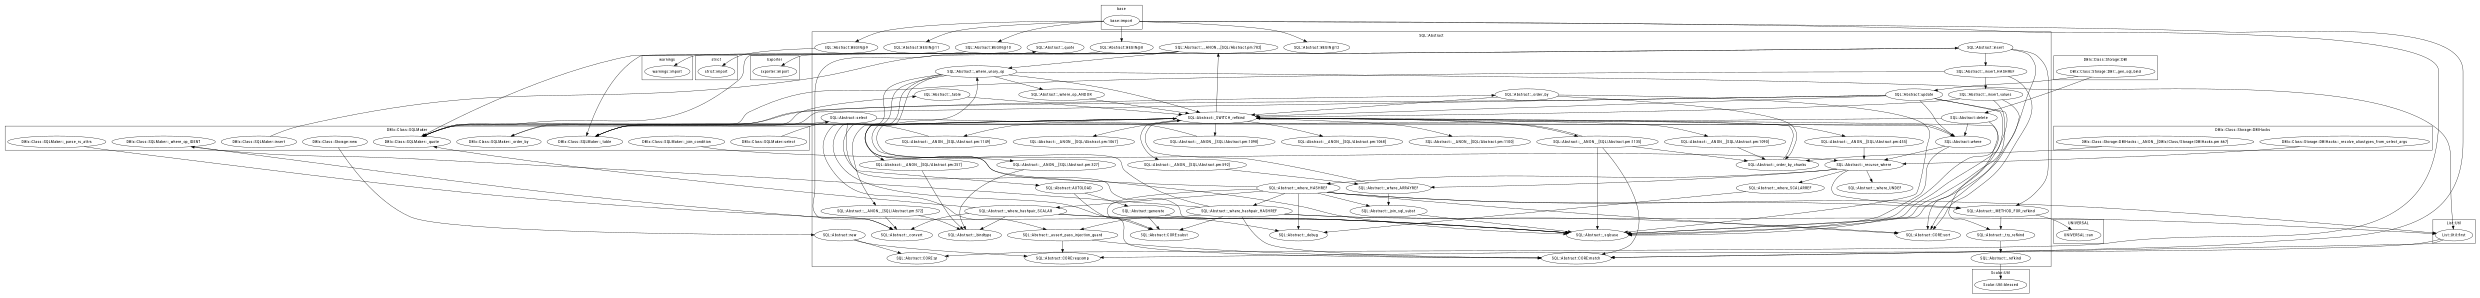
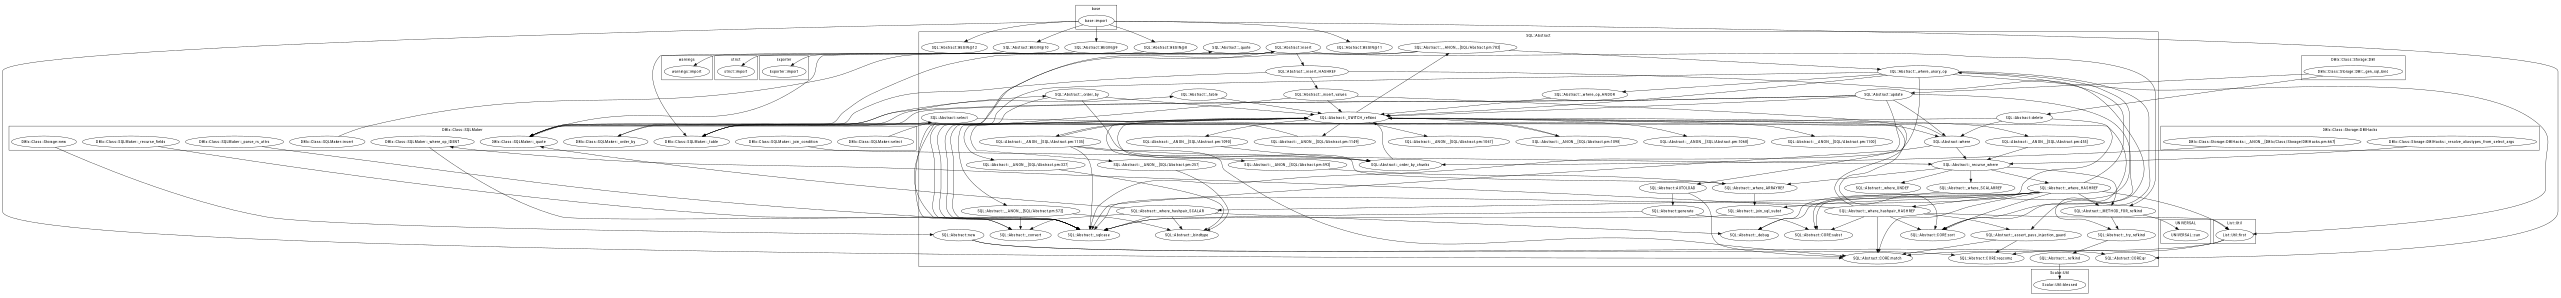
none -> (131, 142)
none -> (1953, 212)
